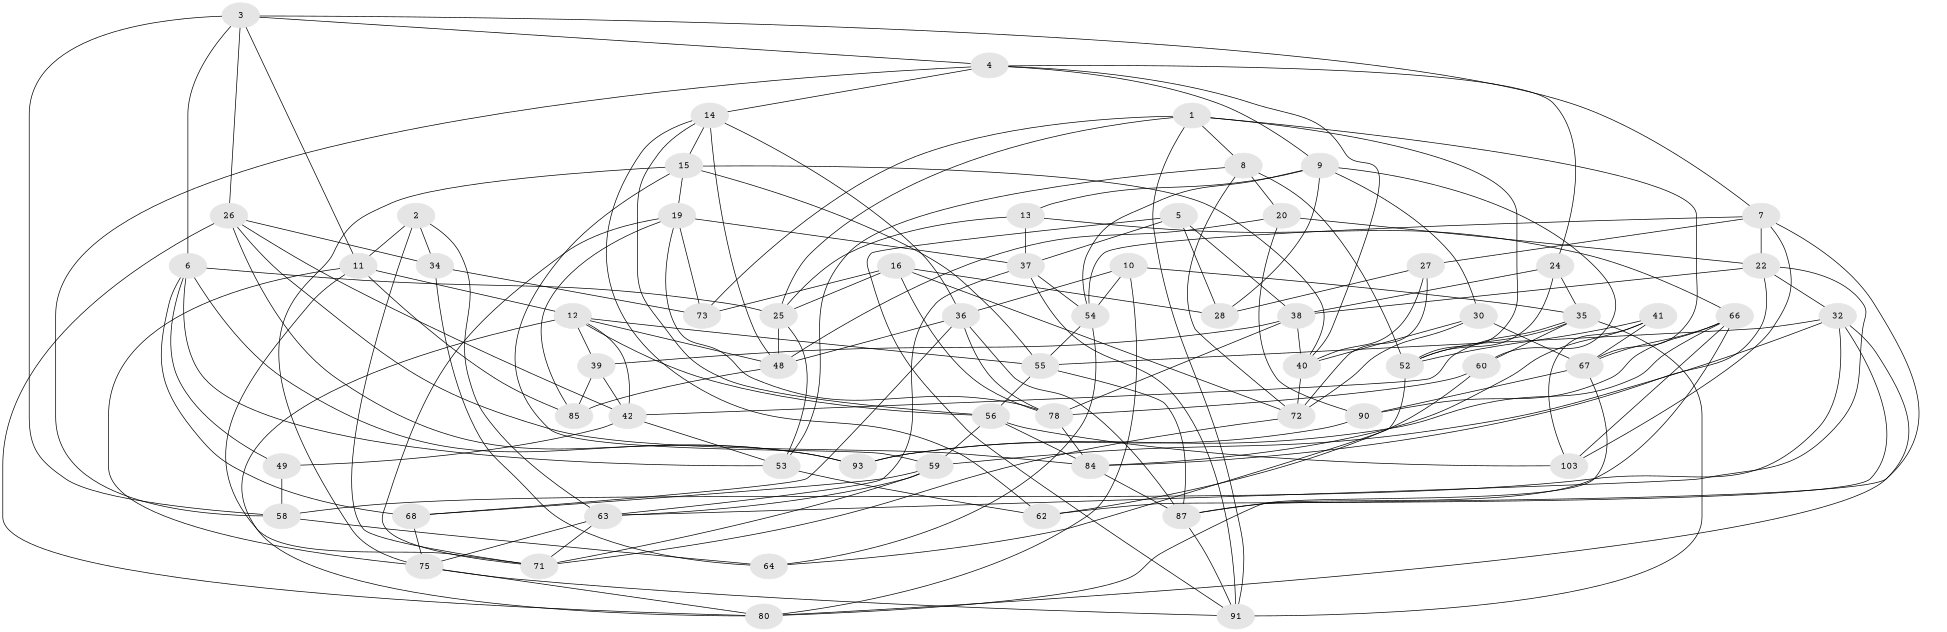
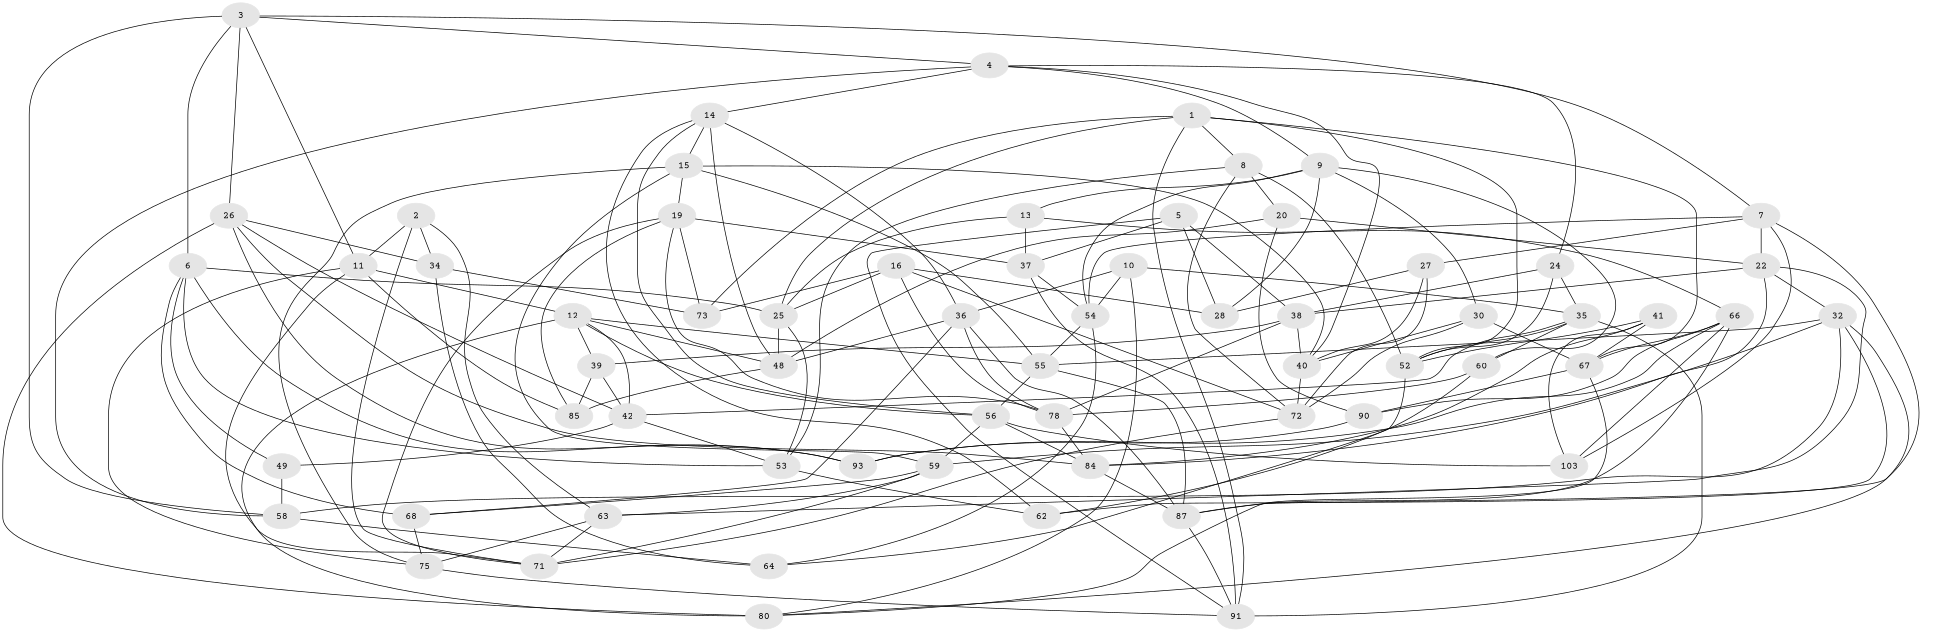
(894, 466) -> none
(594, 591) -> none
